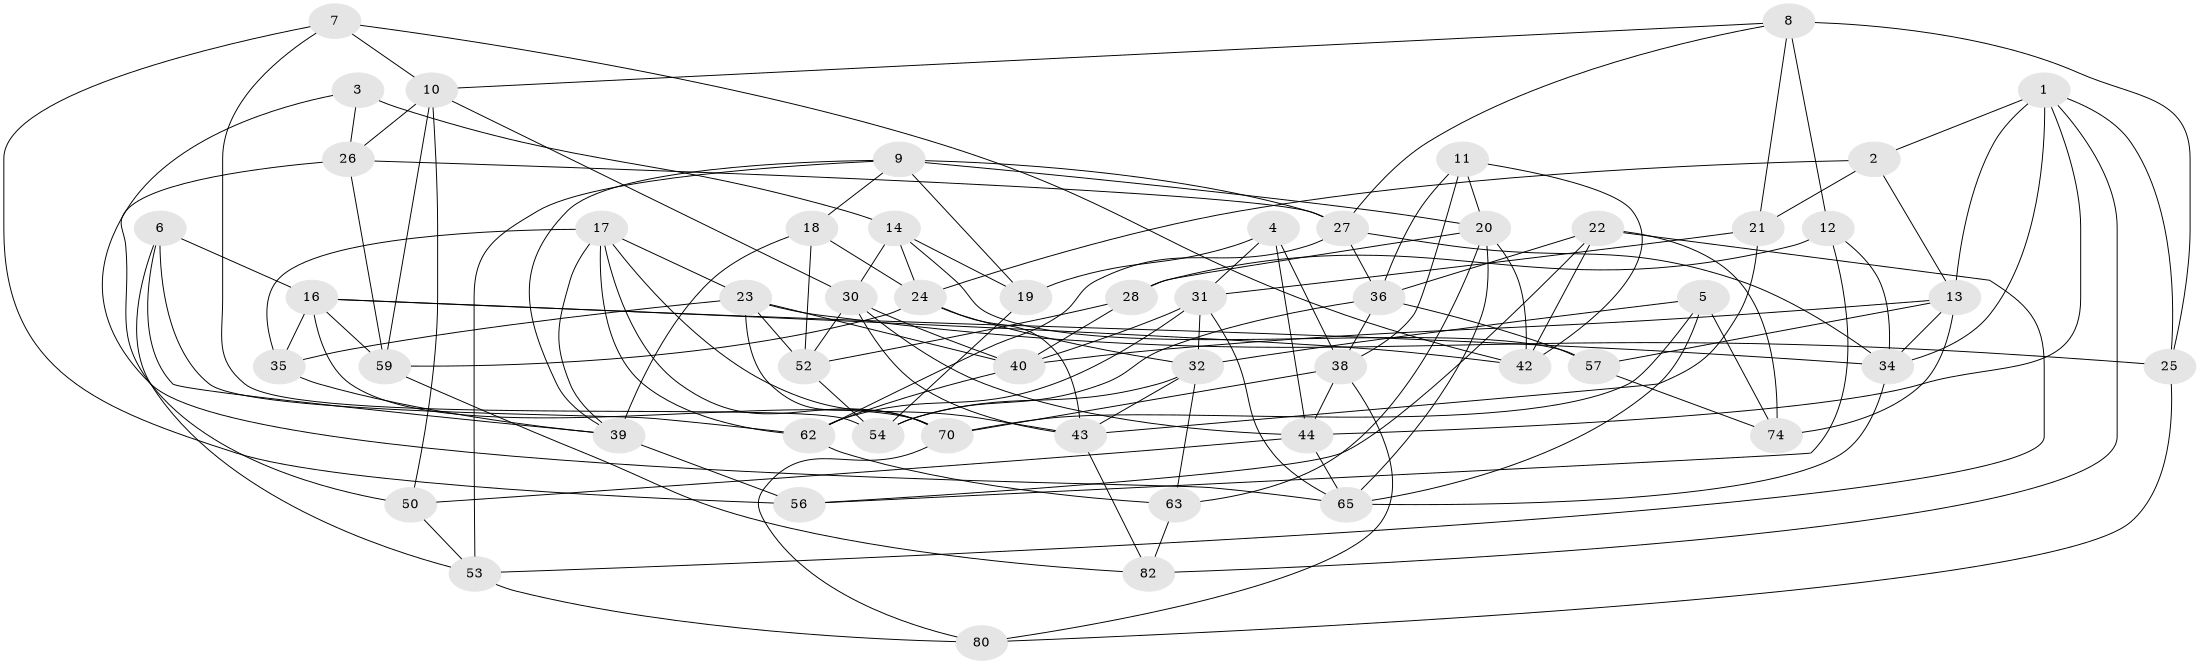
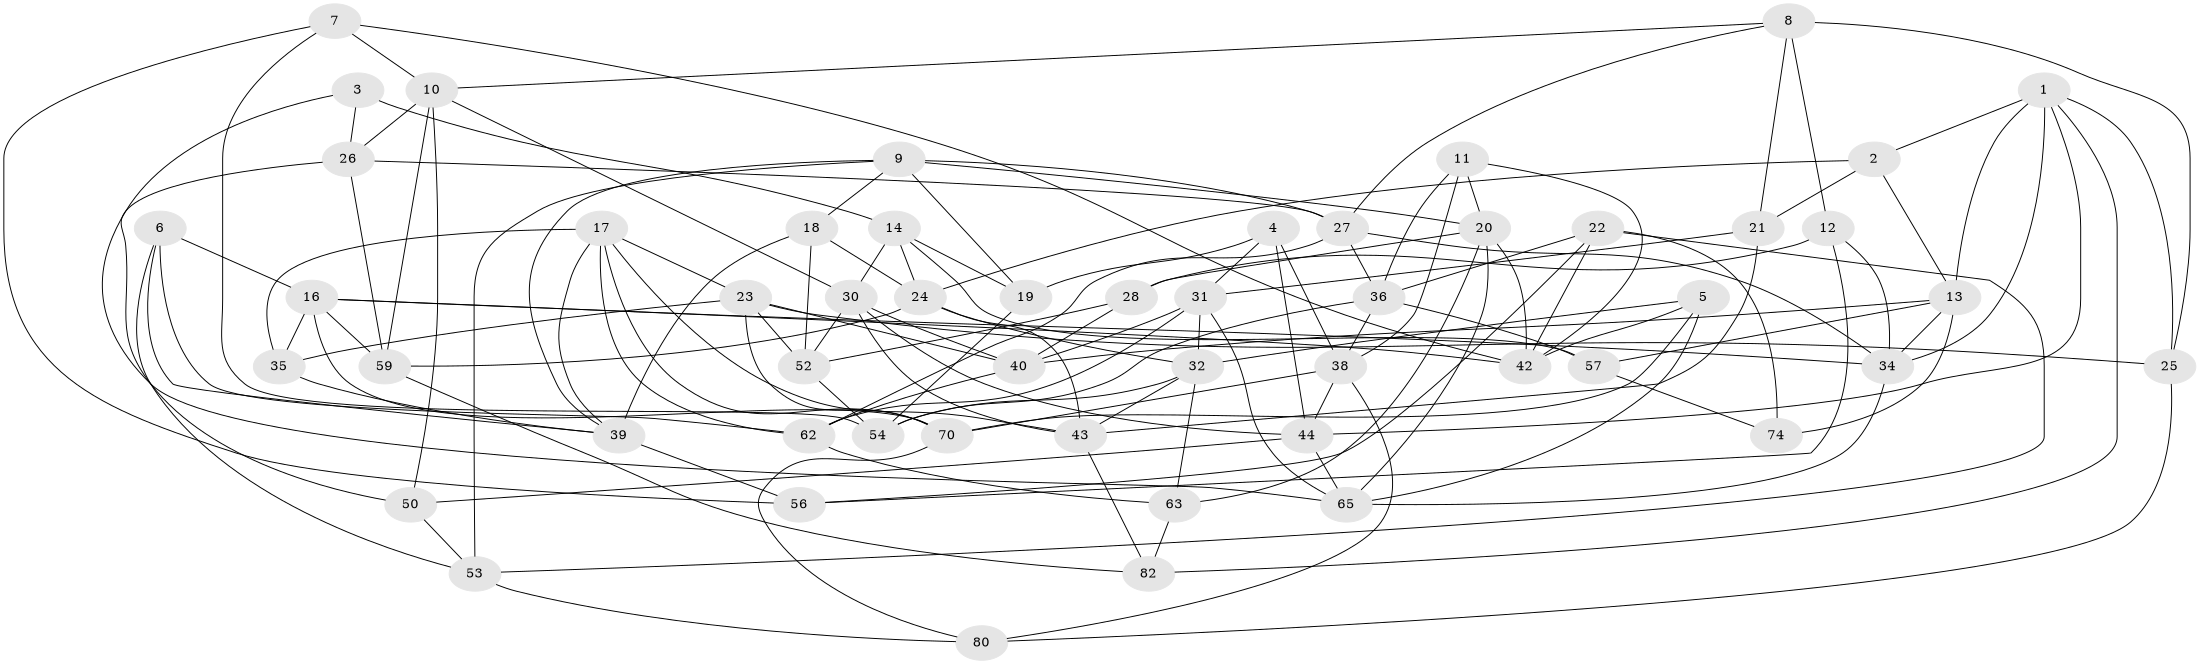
(1740, 367) -> (1614, 331)
